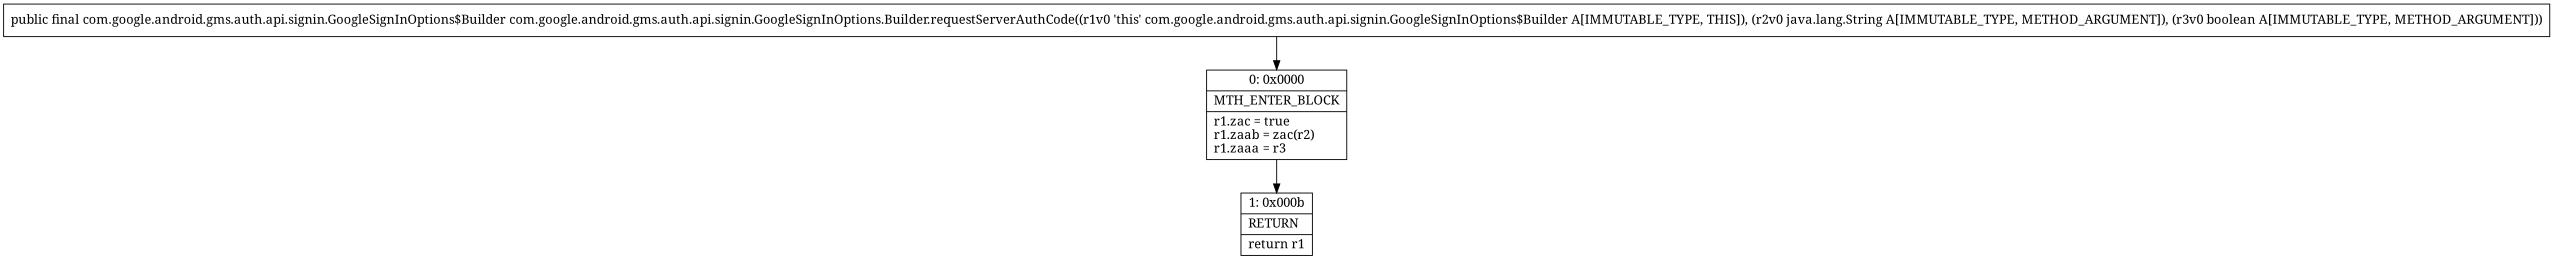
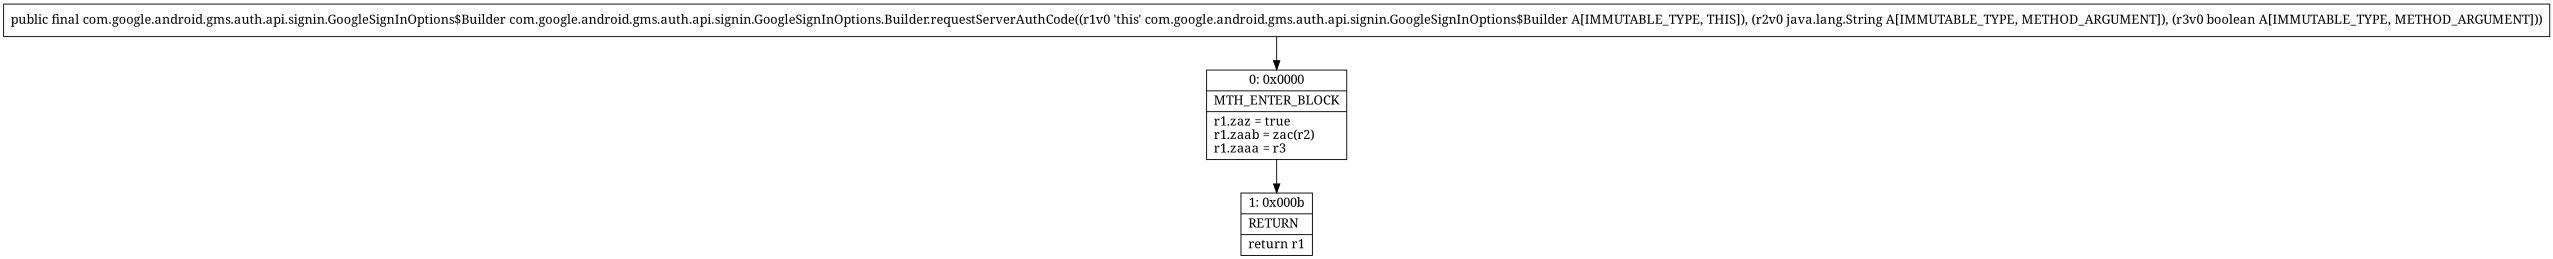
(1252, 122) -> (1252, 122)
